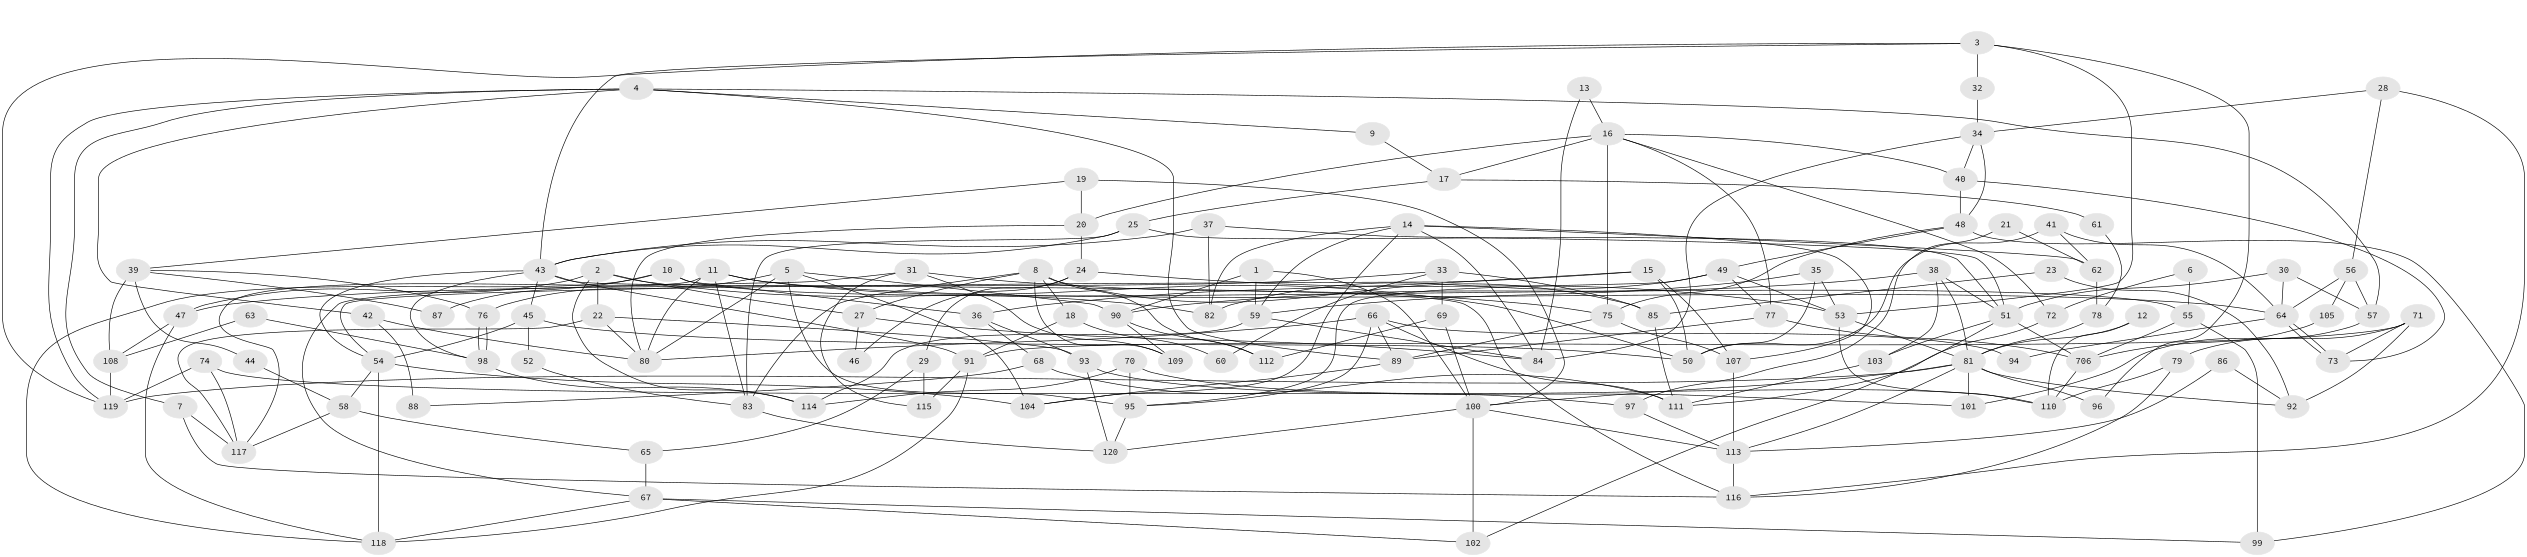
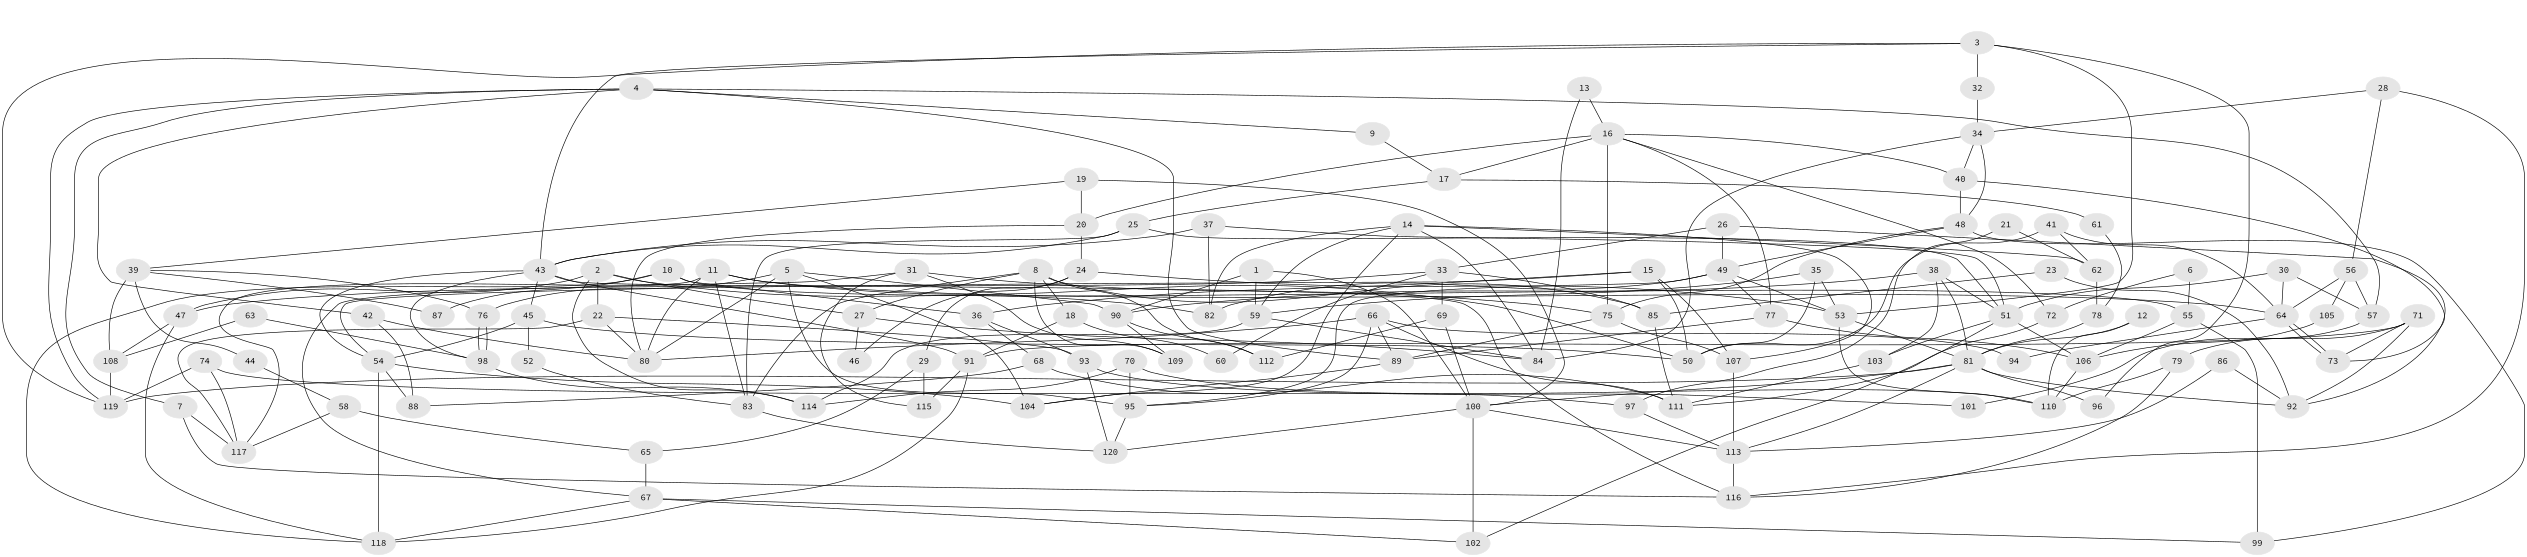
none -> (1723, 225)
(2084, 361) -> (2084, 361)
(1969, 384) -> none
(358, 388) -> (401, 390)
